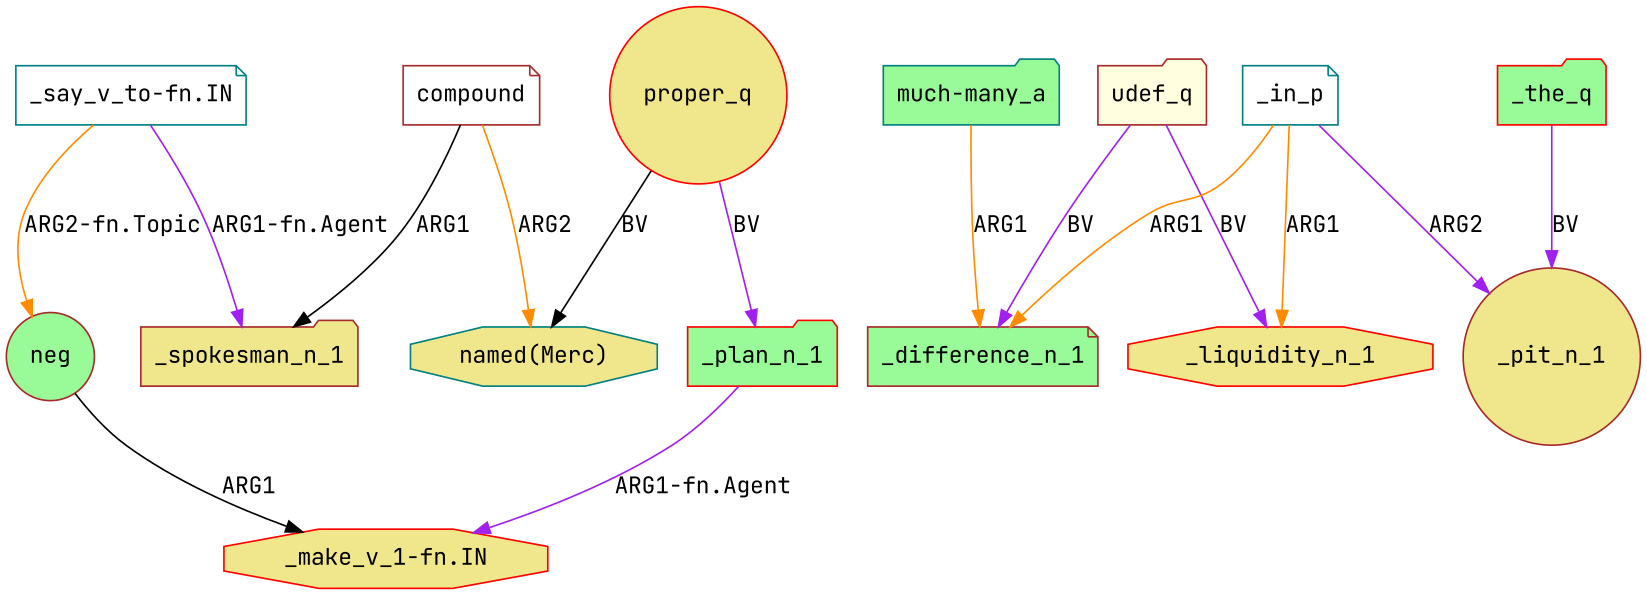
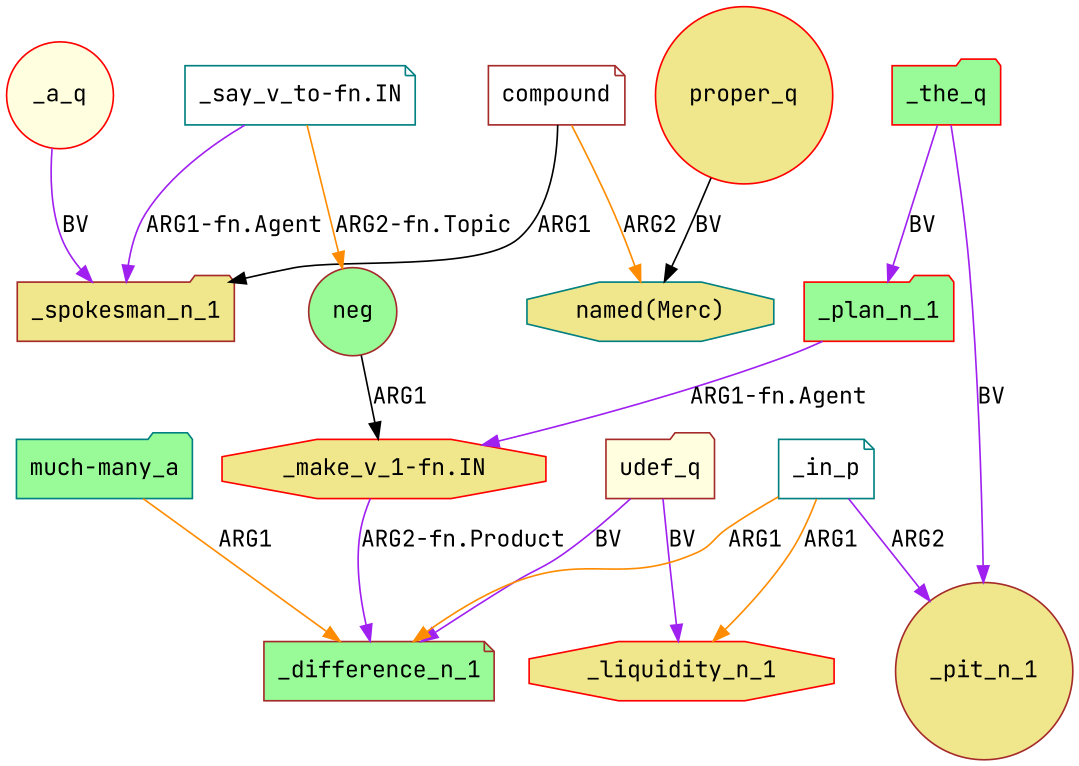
none -> (60, 95)
(735, 246) -> (915, 195)
none -> (358, 561)
